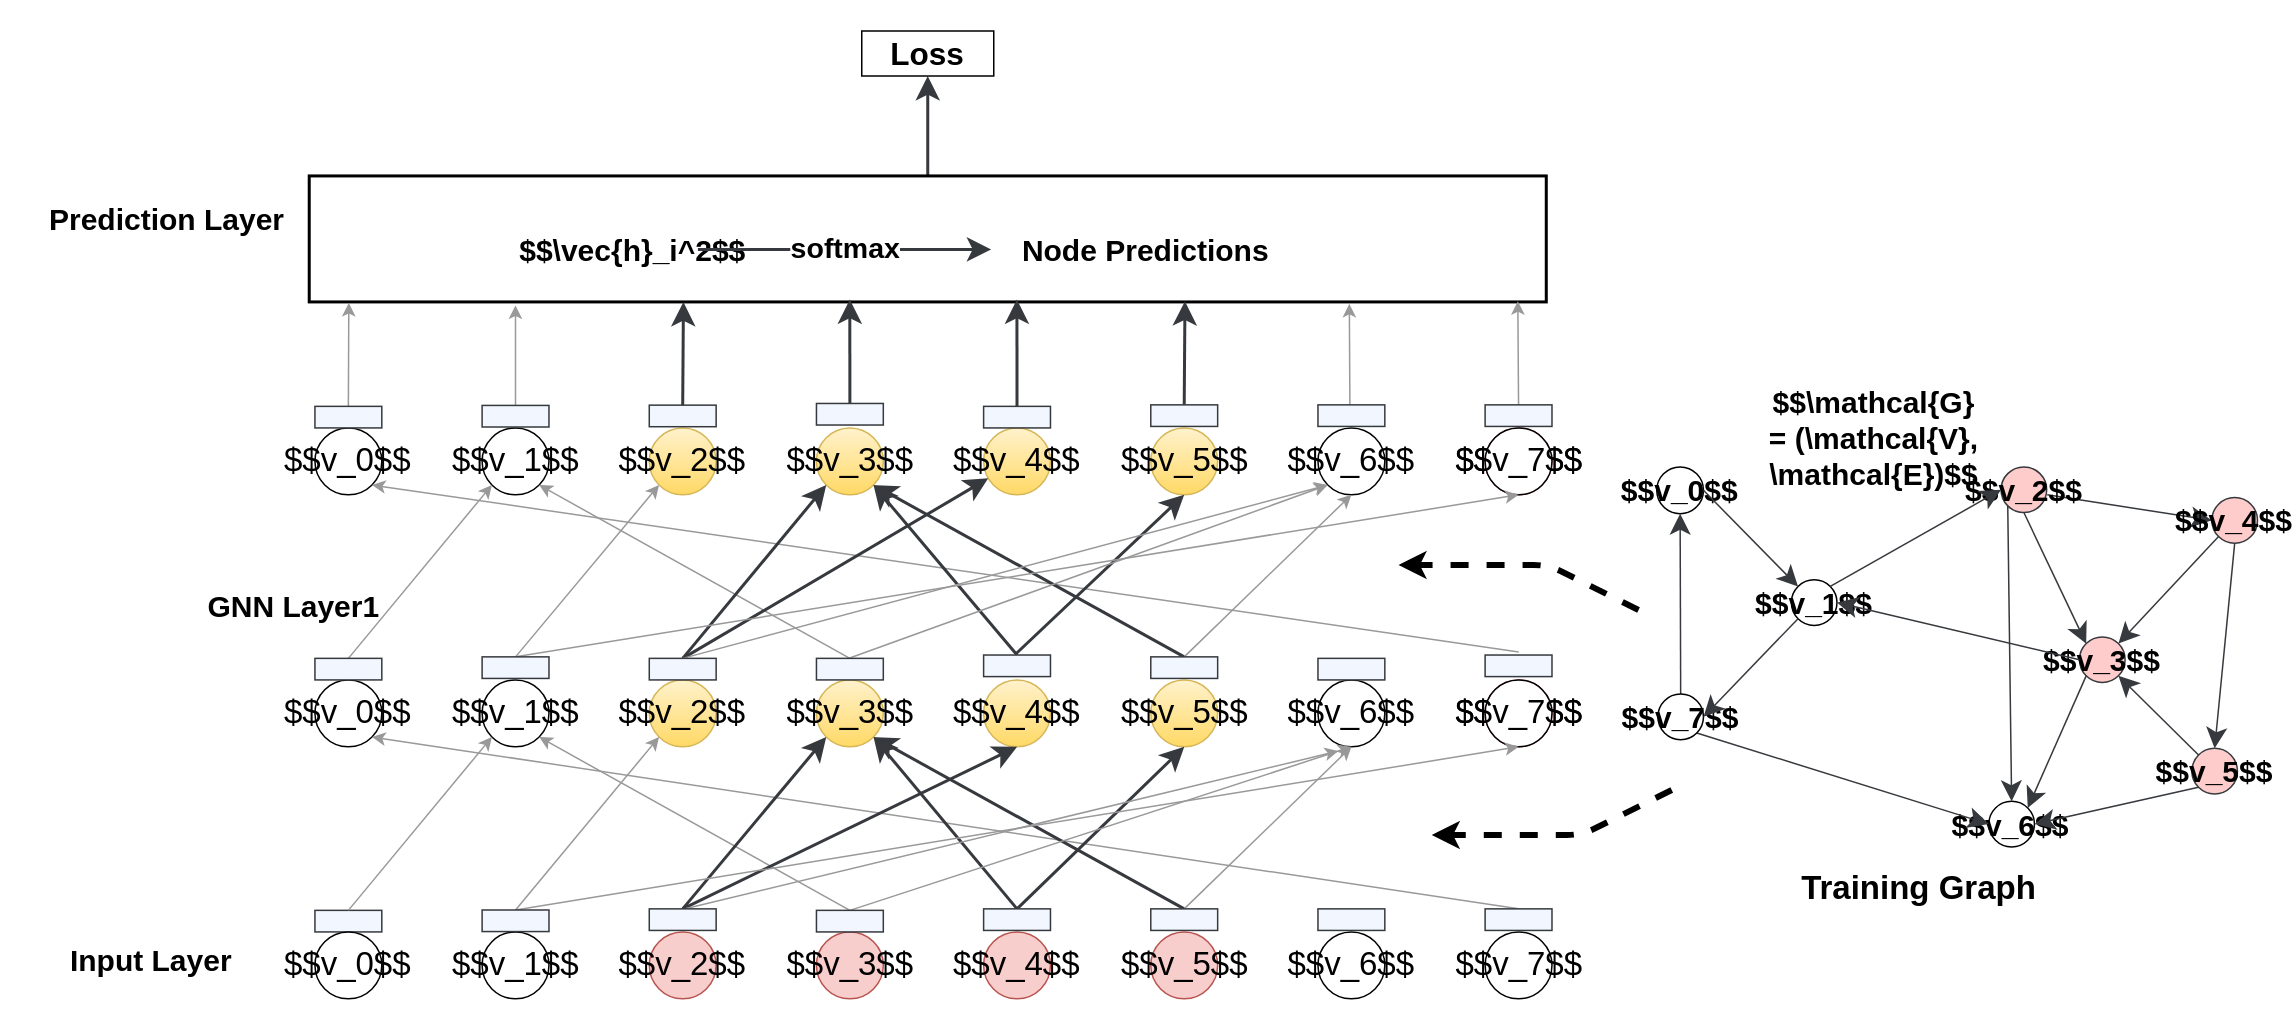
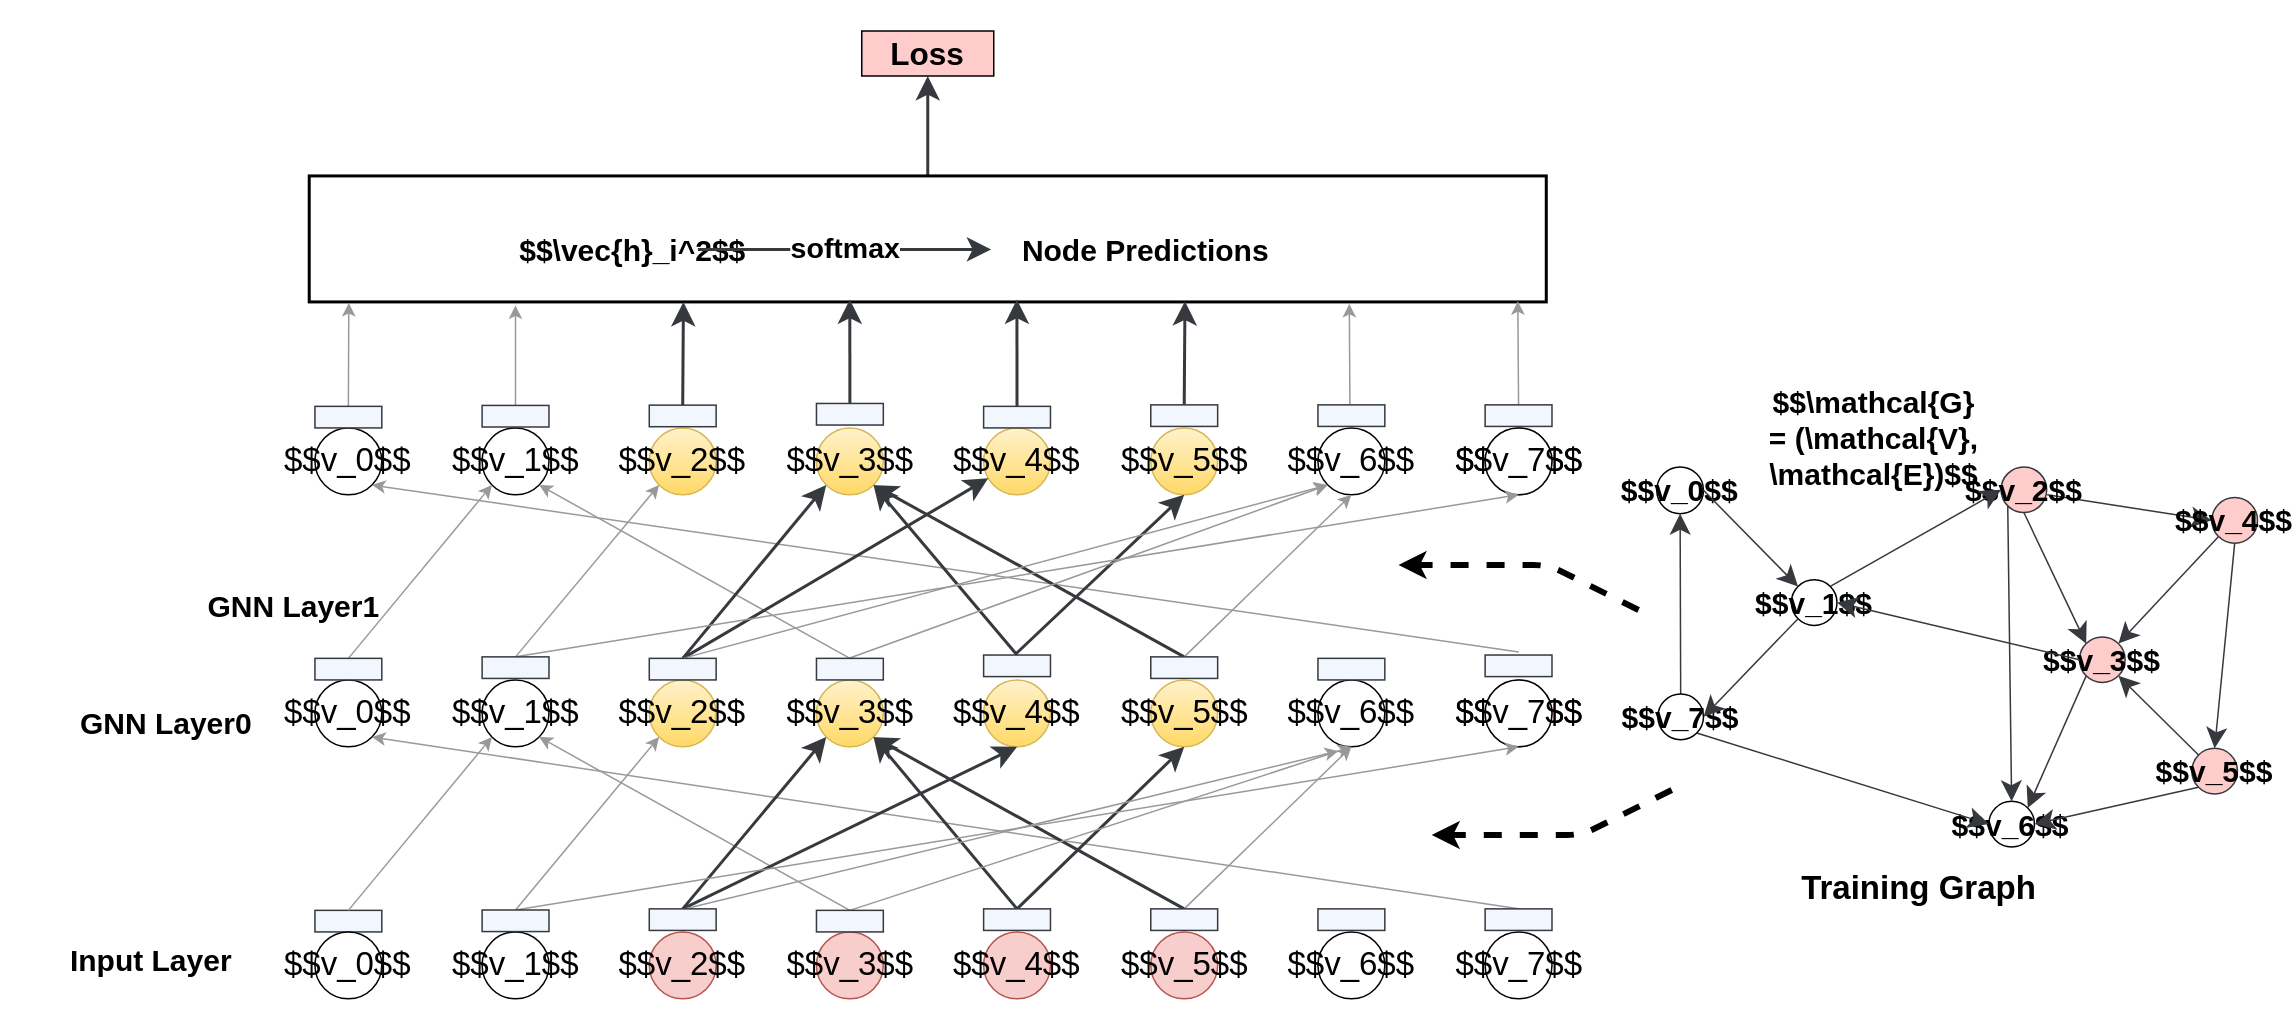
(928, 53) -> (928, 53)
(167, 218) -> none
none -> (167, 722)
